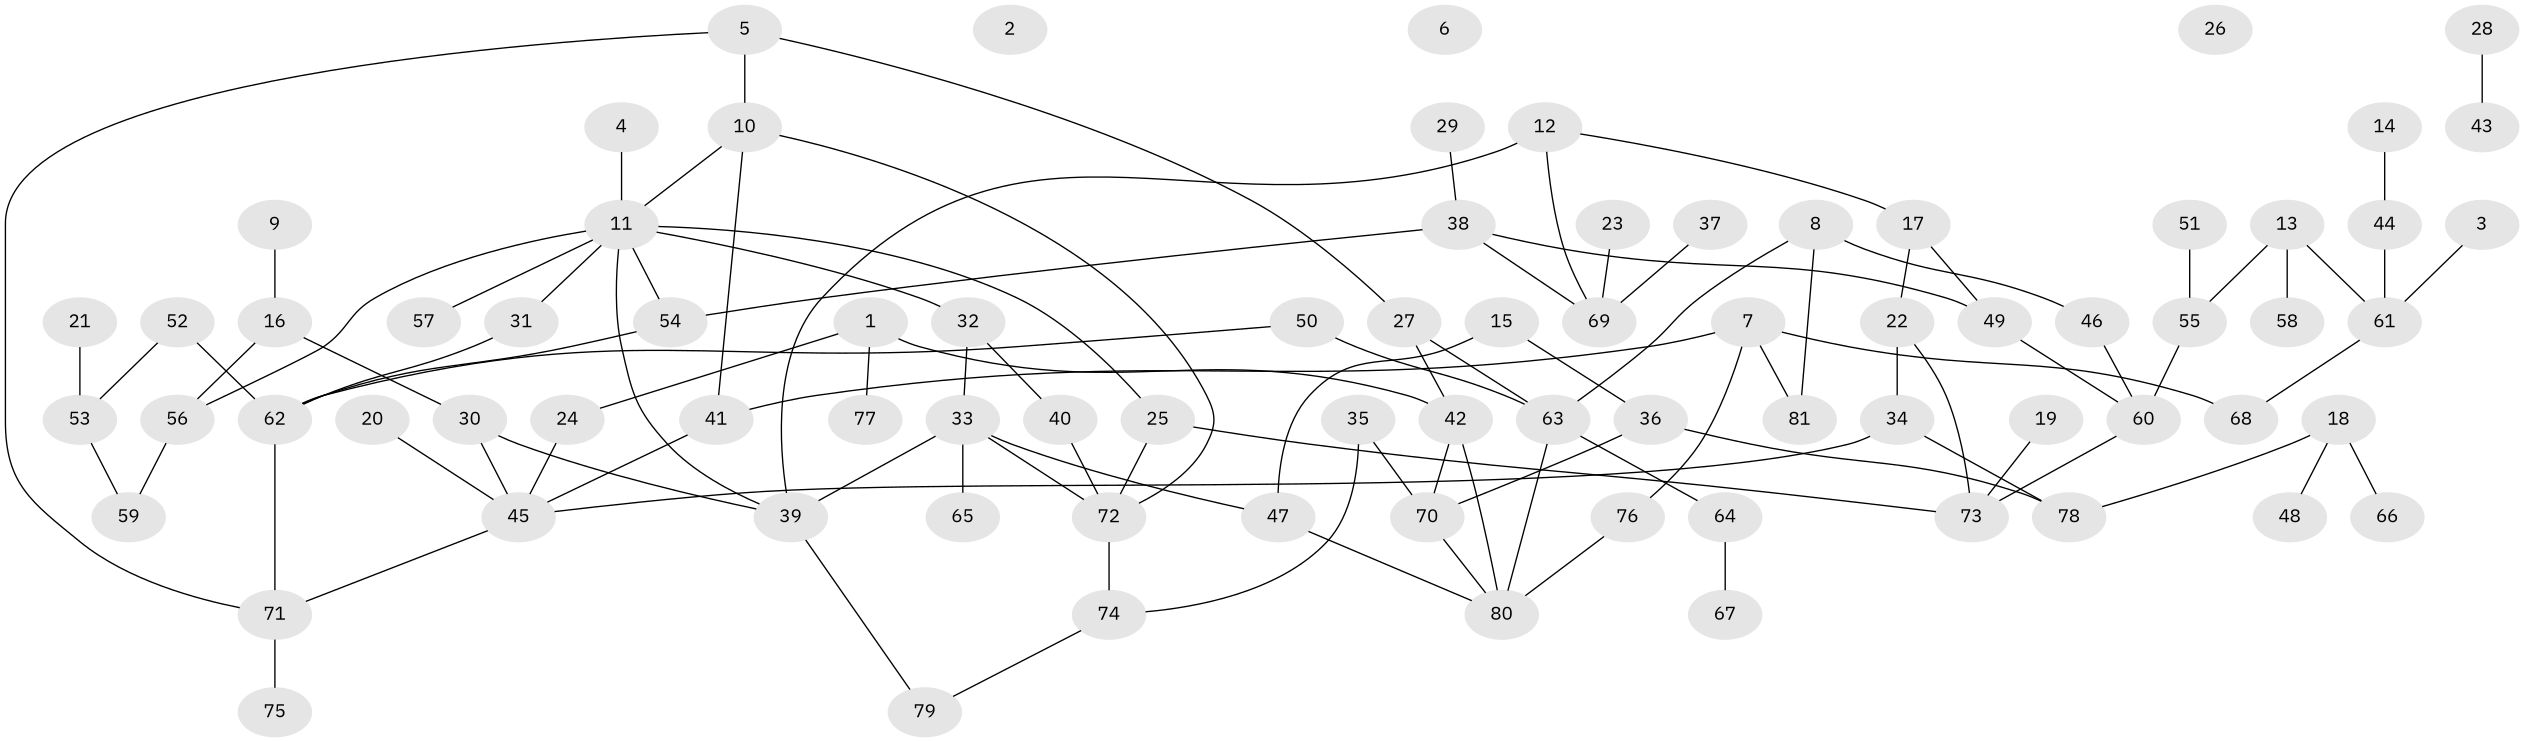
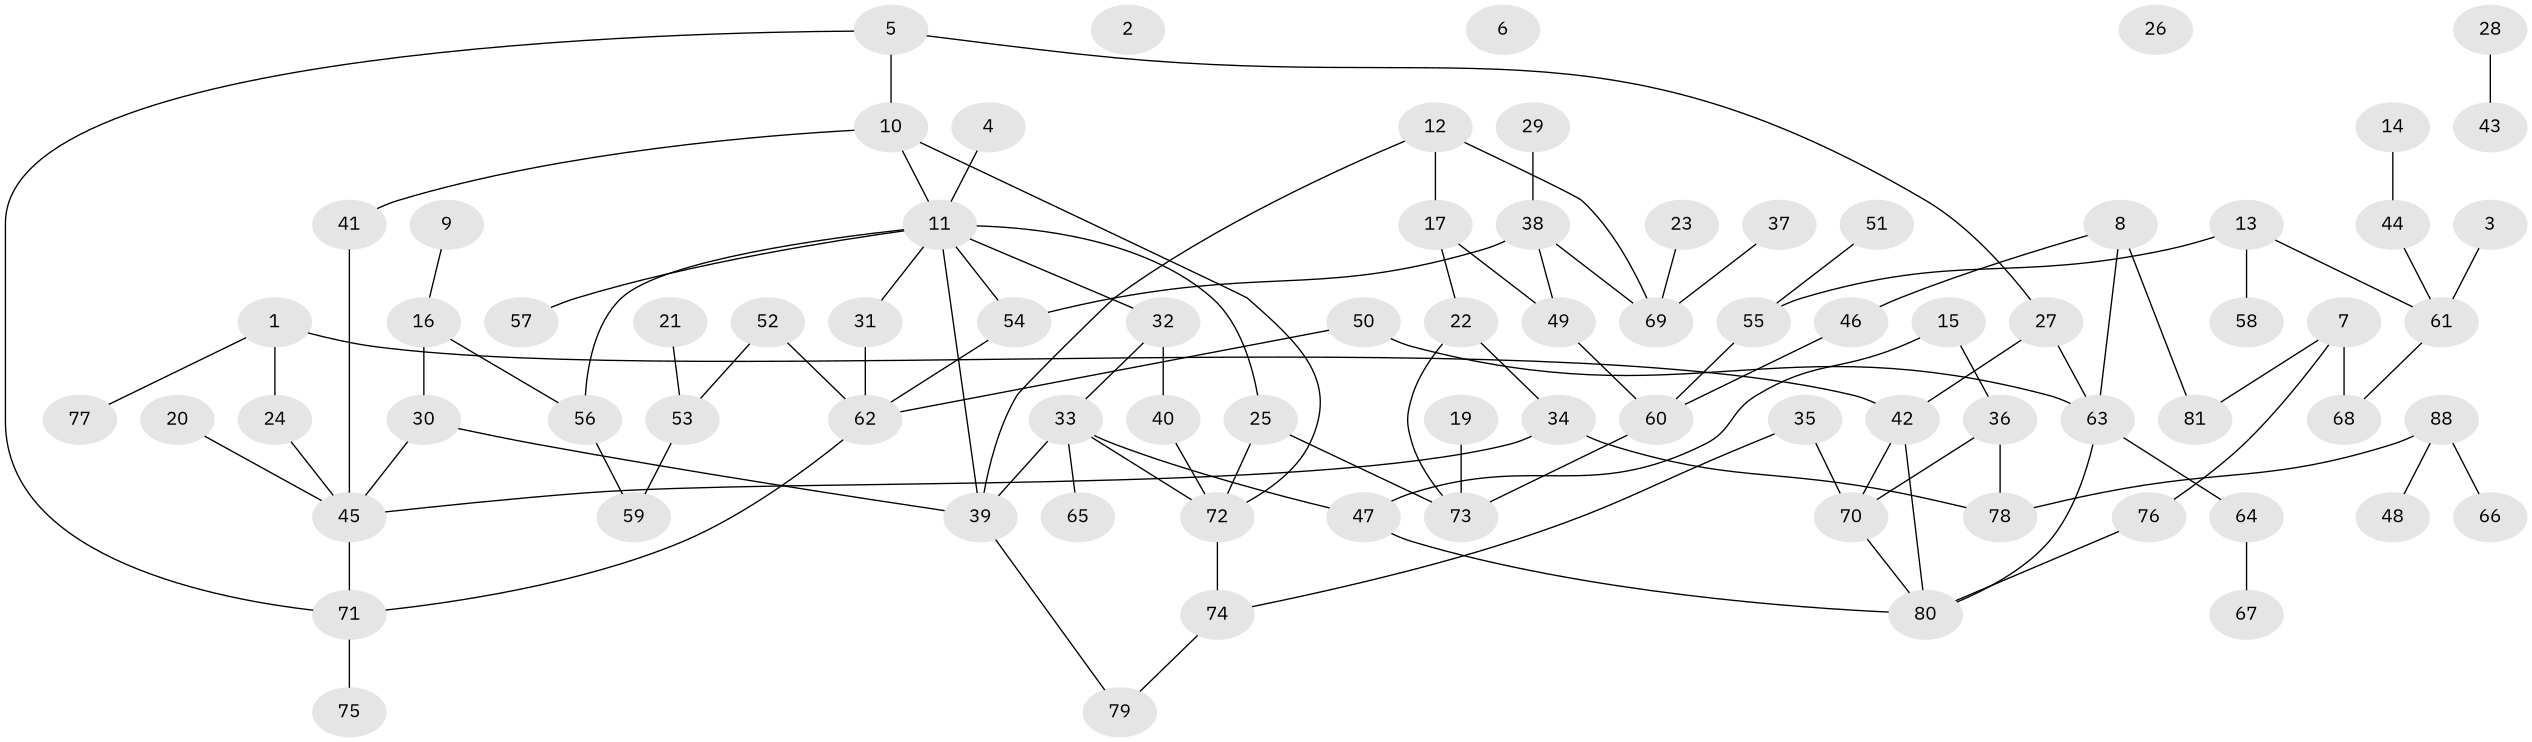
(1378, 370) -> none
(2339, 420) -> (2442, 420)
